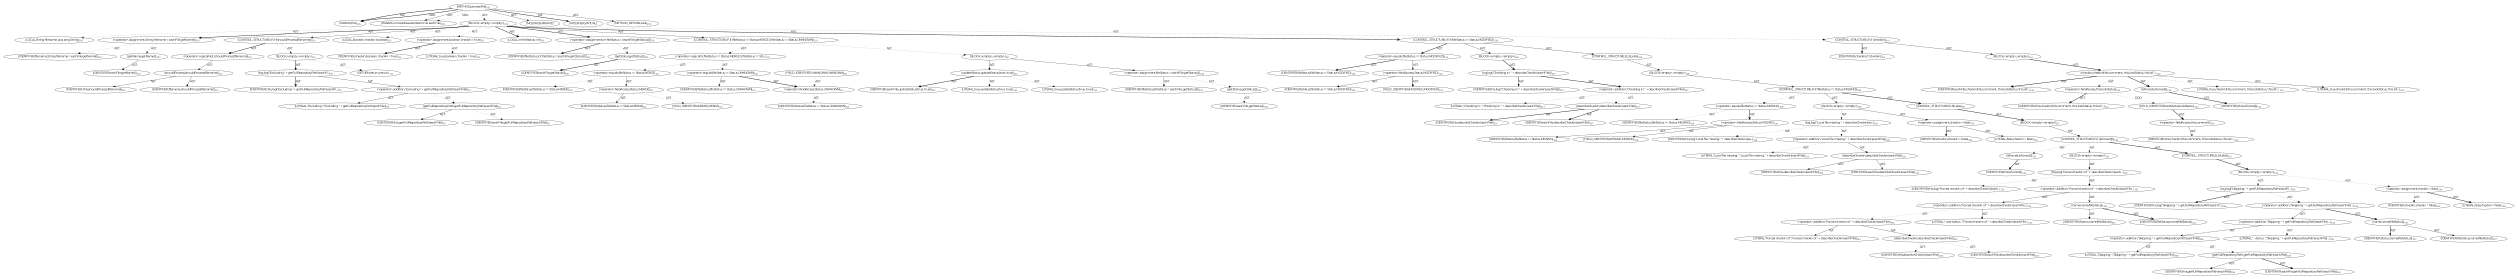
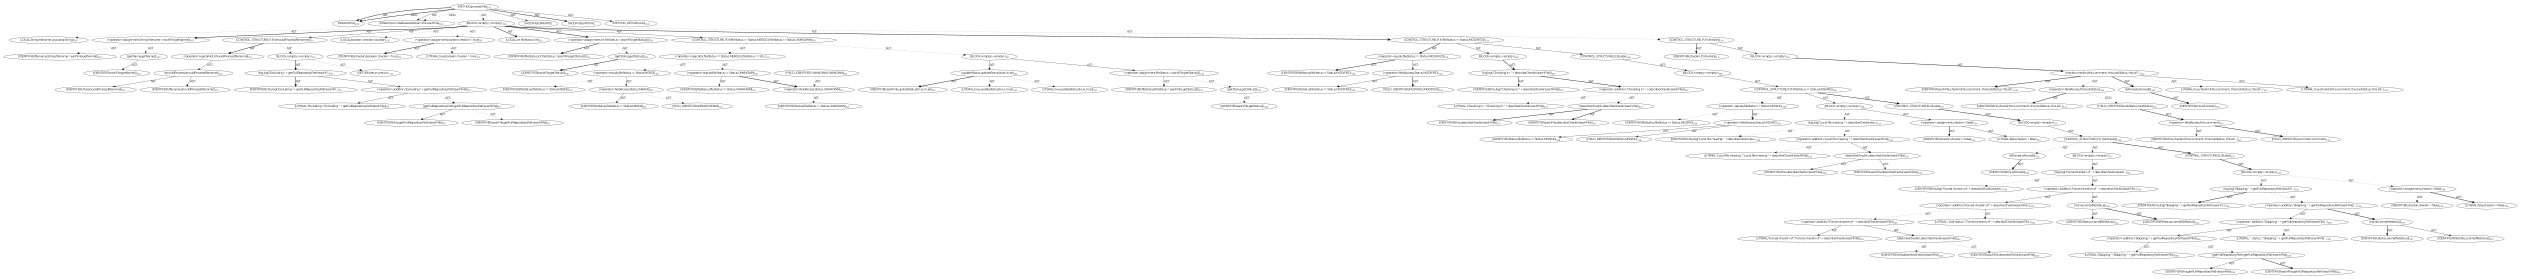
none -> (2301, 139)
